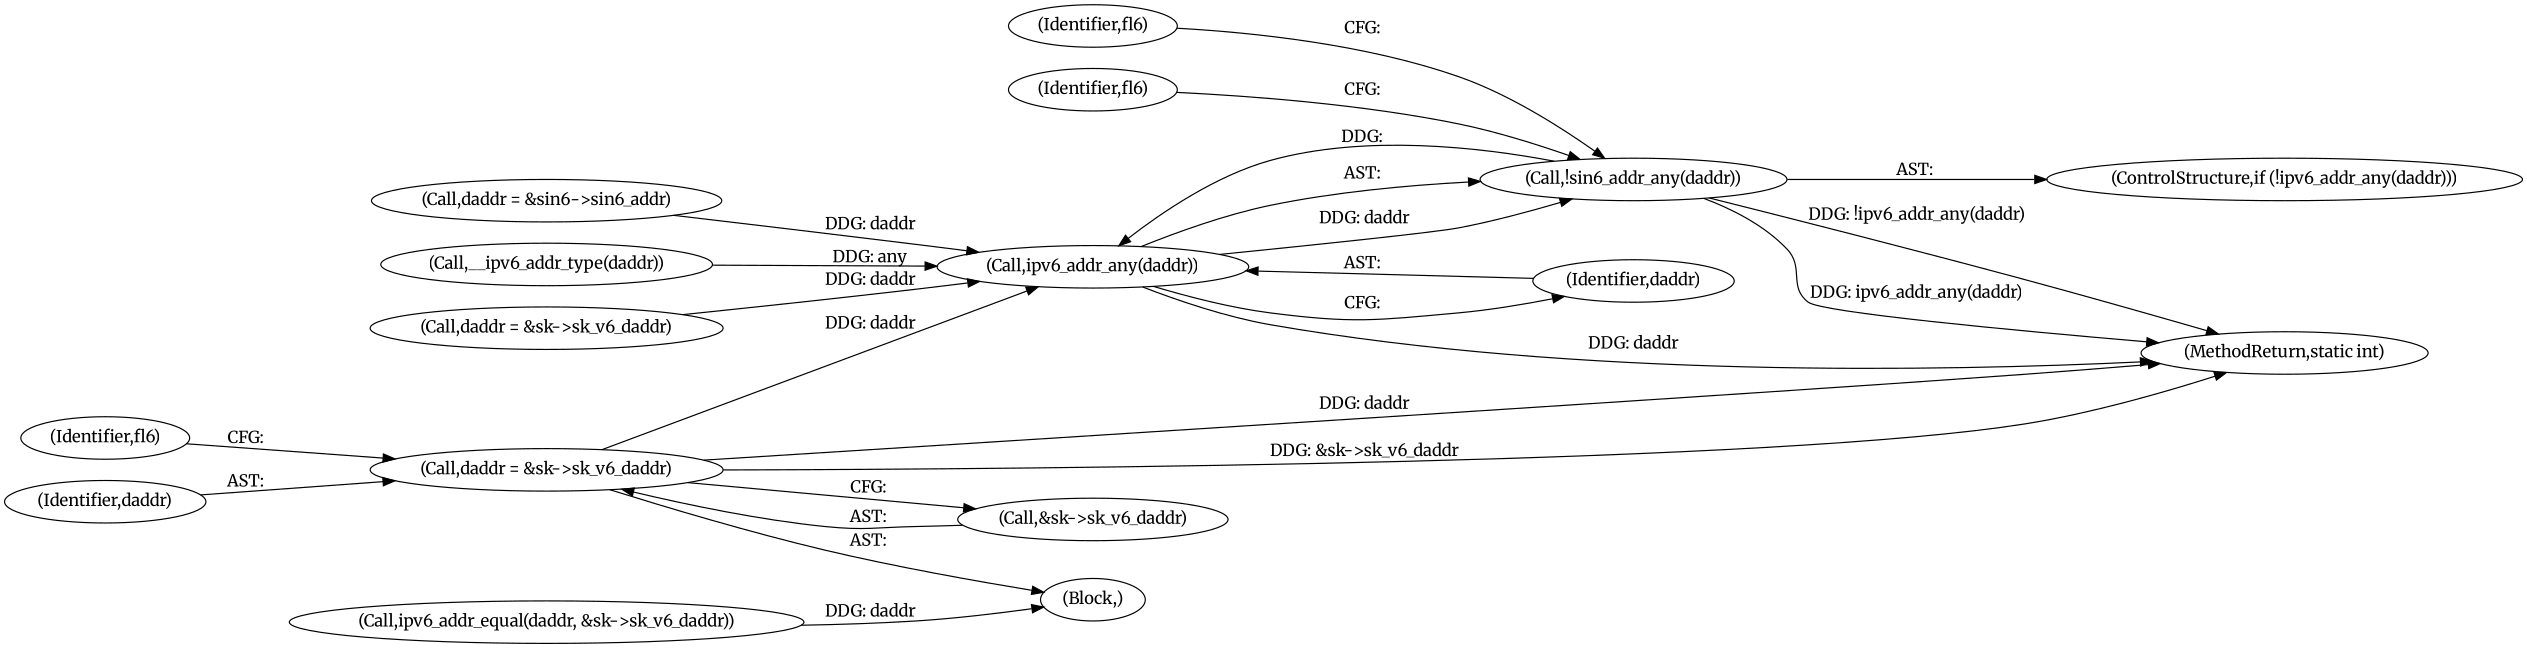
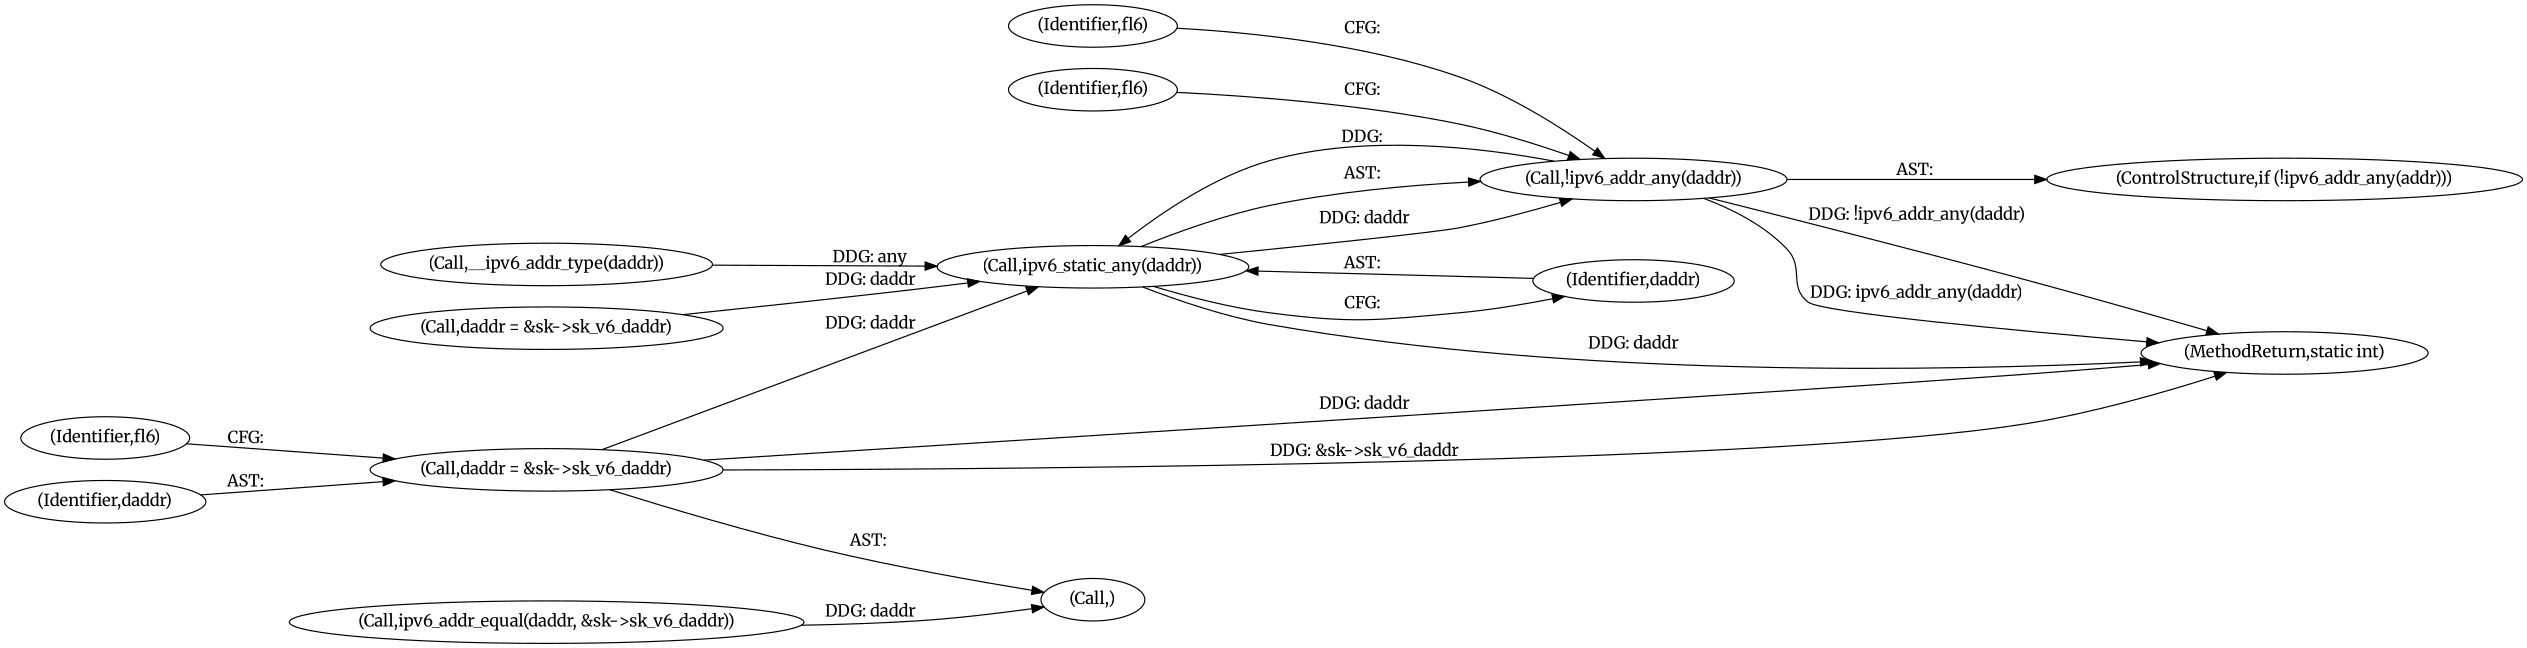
(1634, 179) -> (1634, 179)
(2285, 179) -> (2285, 179)
(547, 201) -> none
(1093, 267) -> (1093, 267)
(1093, 519) -> none
(1093, 600) -> (1093, 600)
